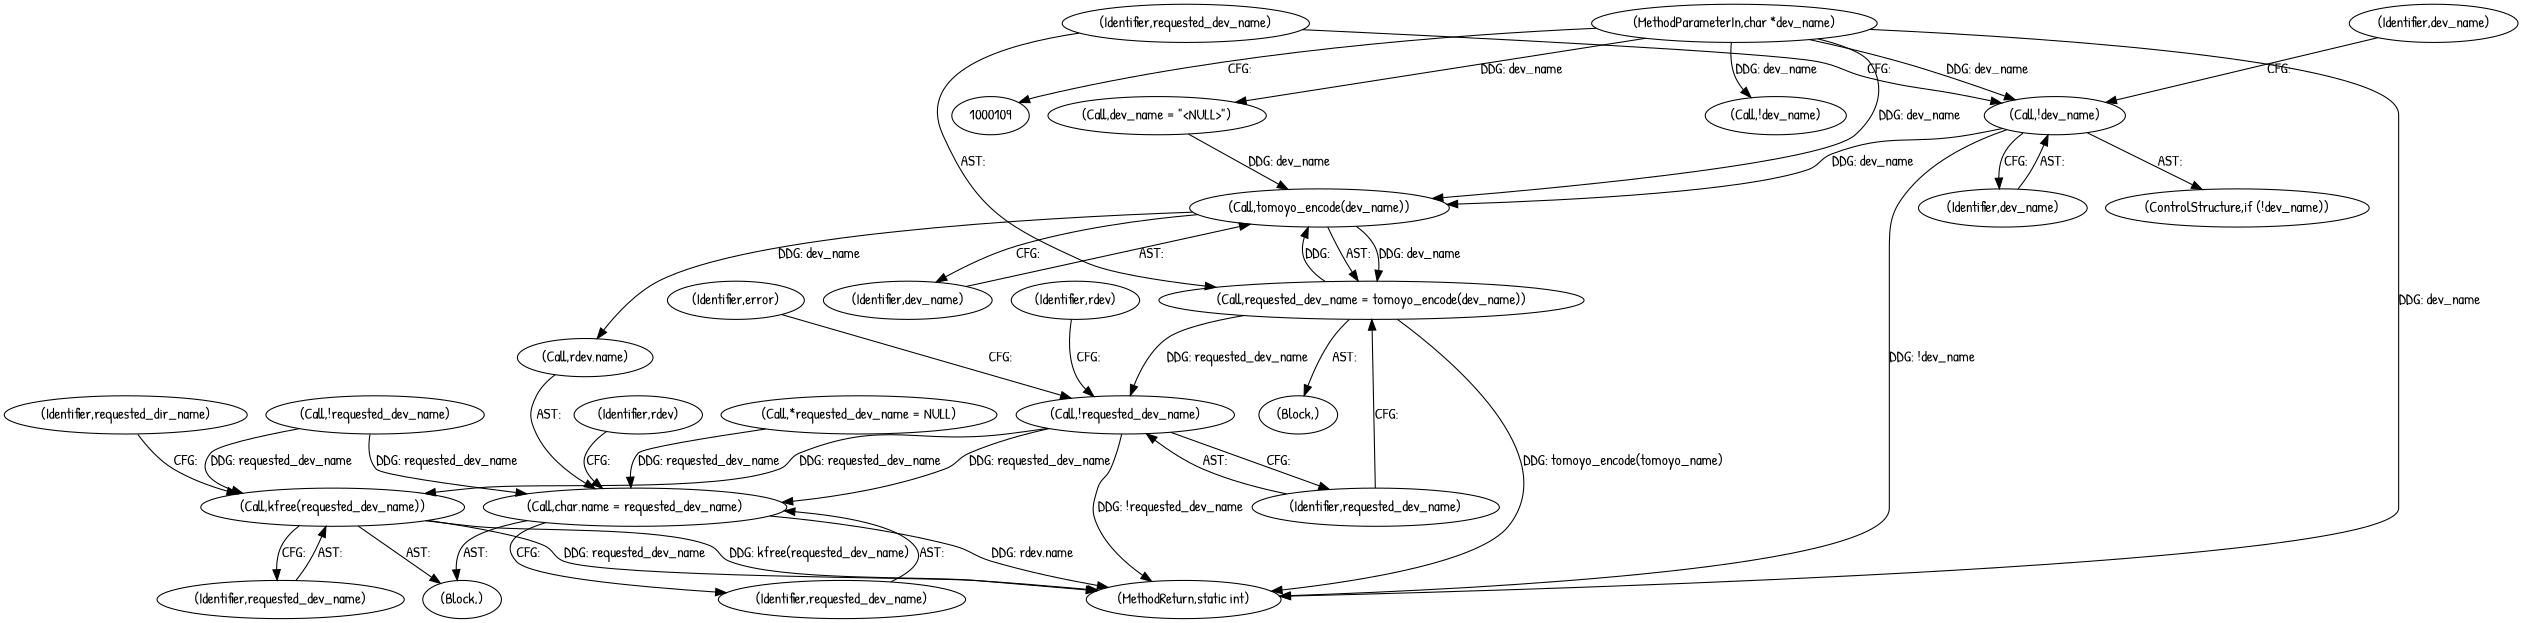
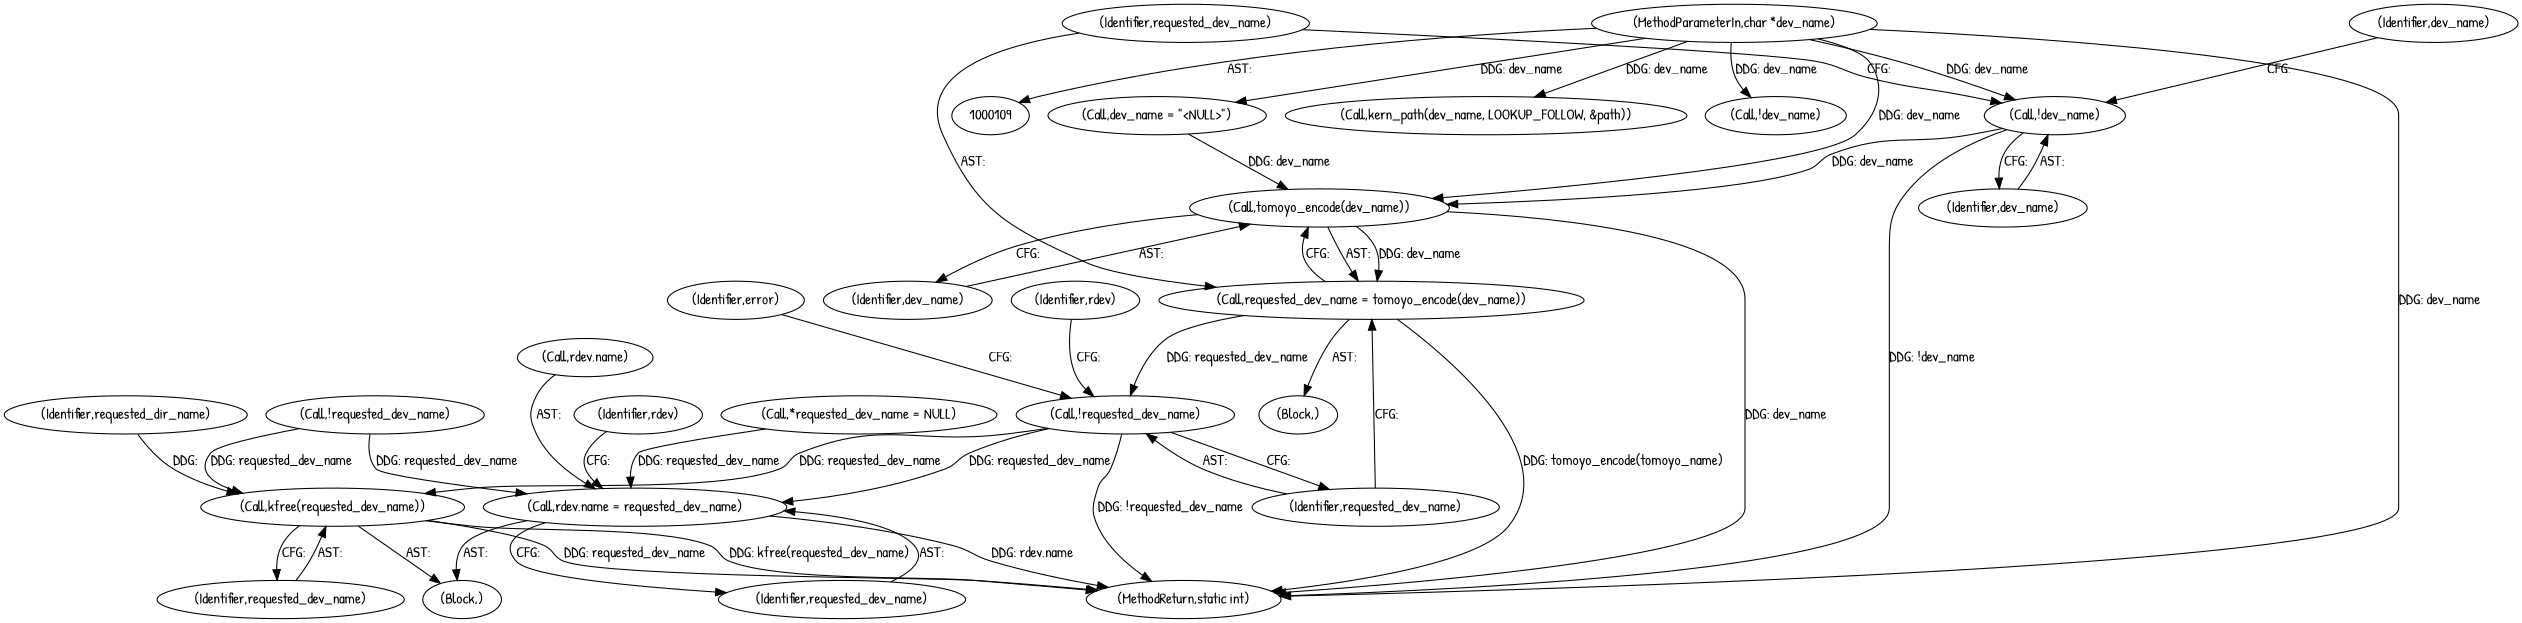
(1242, 70) -> (1242, 70)
none -> (1486, 116)
(2237, 208) -> none
(886, 233) -> (1745, 478)
(1319, 254) -> (1319, 254)
(187, 461) -> (187, 461)
(635, 507) -> (635, 507)
